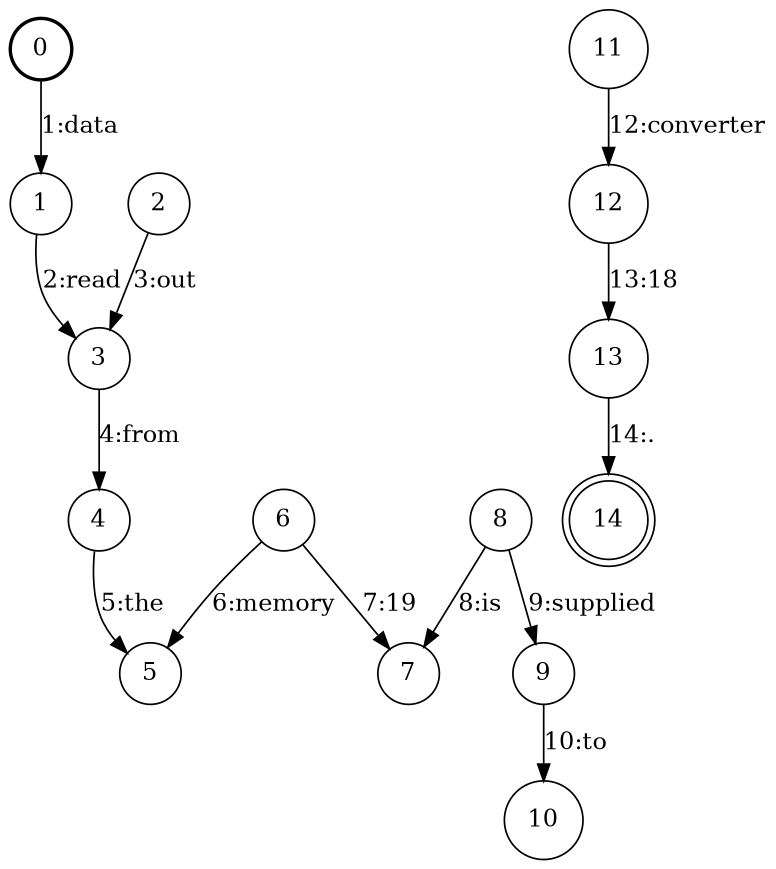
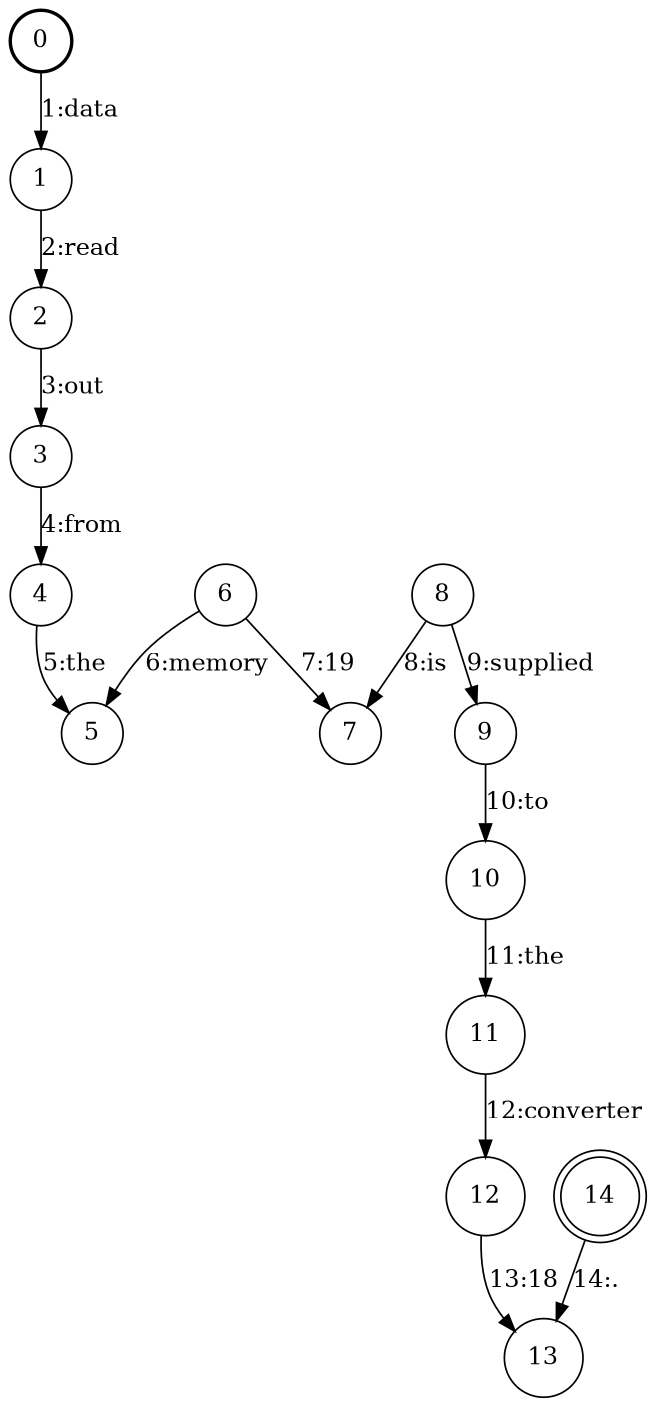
(39, 283) -> (41, 240)
(609, 427) -> (574, 1272)
none -> (486, 949)
